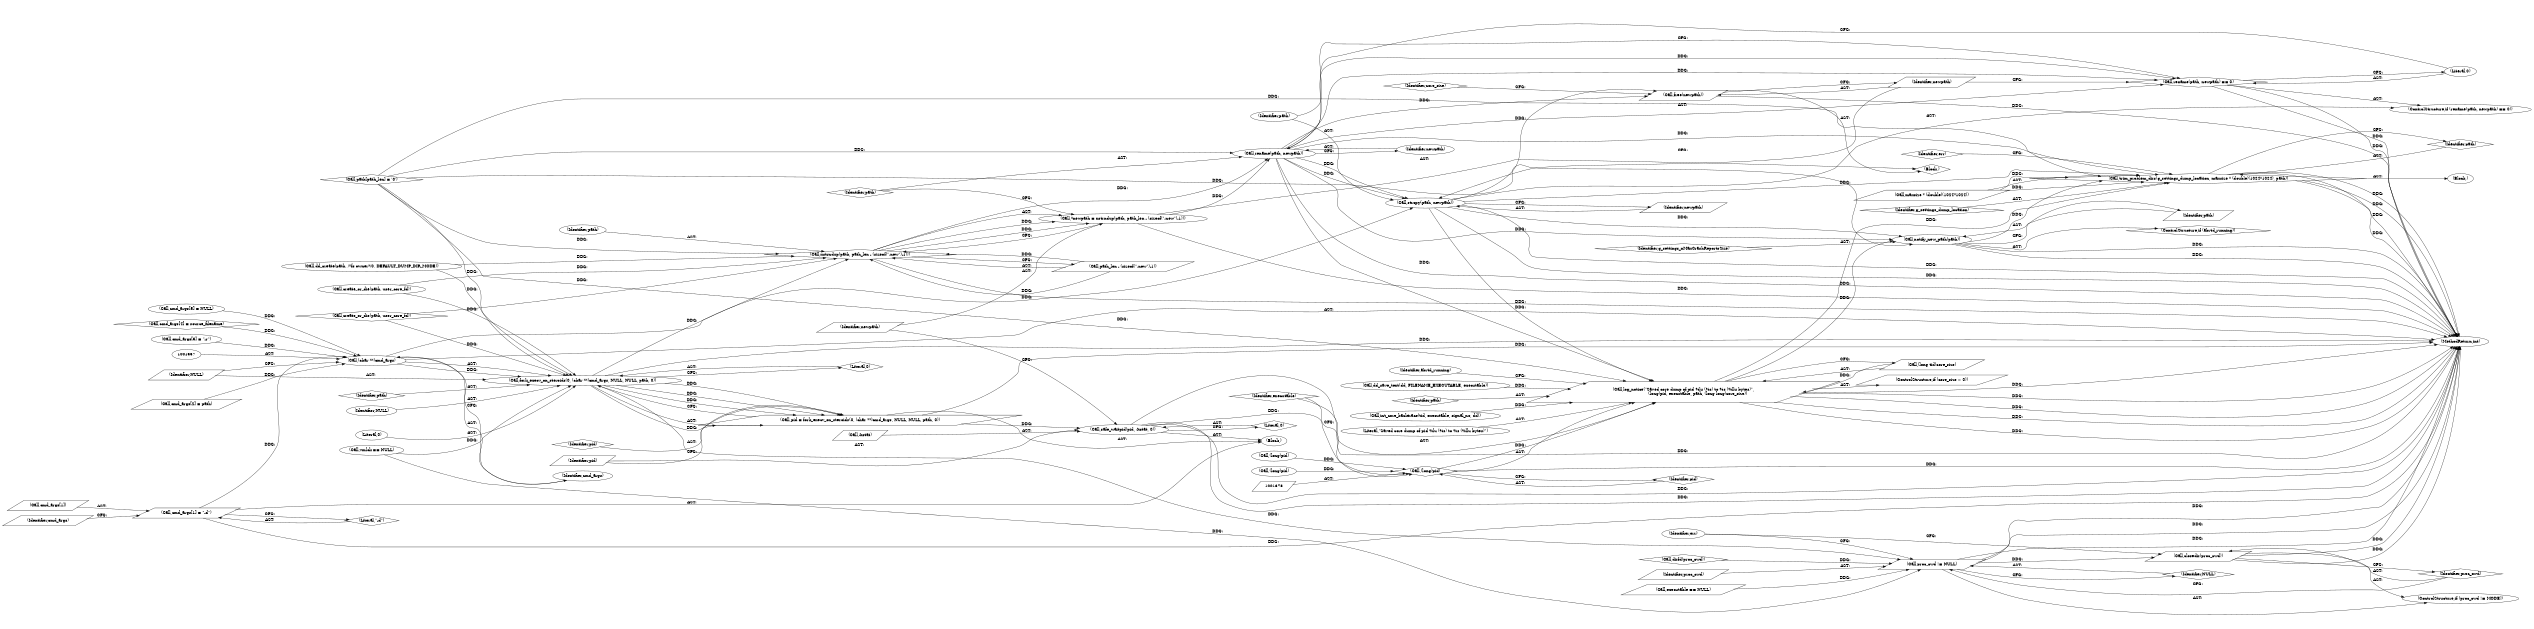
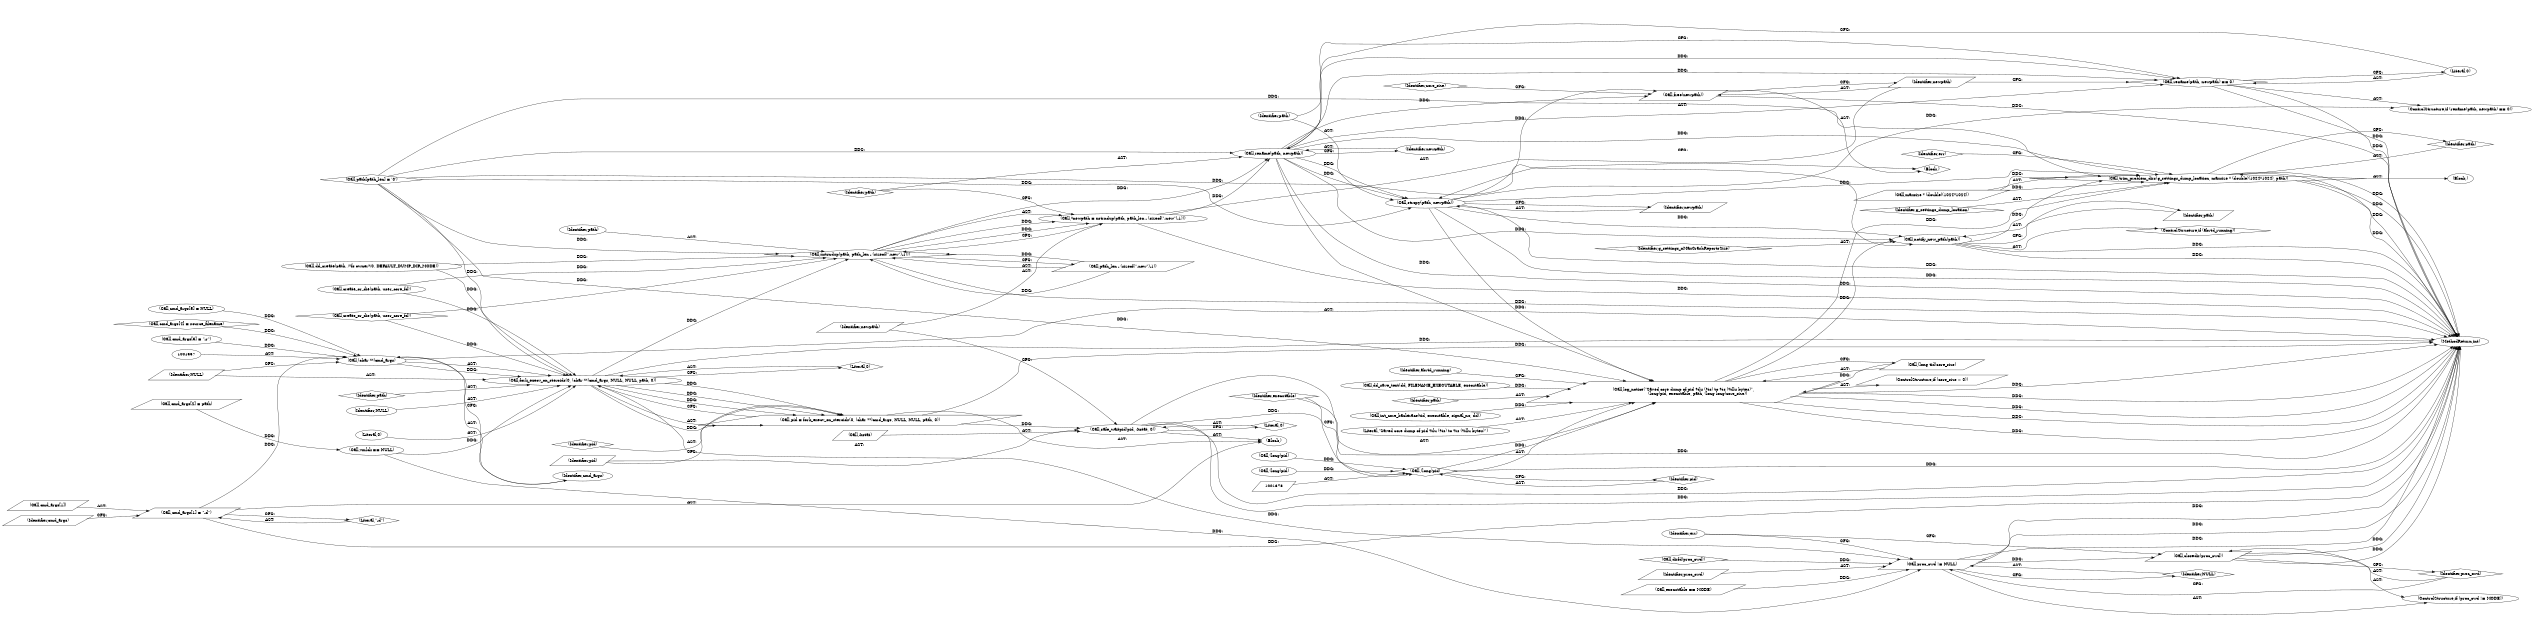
(1932, 116) -> (1932, 116)
(899, 295) -> (898, 183)
(269, 379) -> (264, 438)
(1683, 590) -> (1683, 590)
